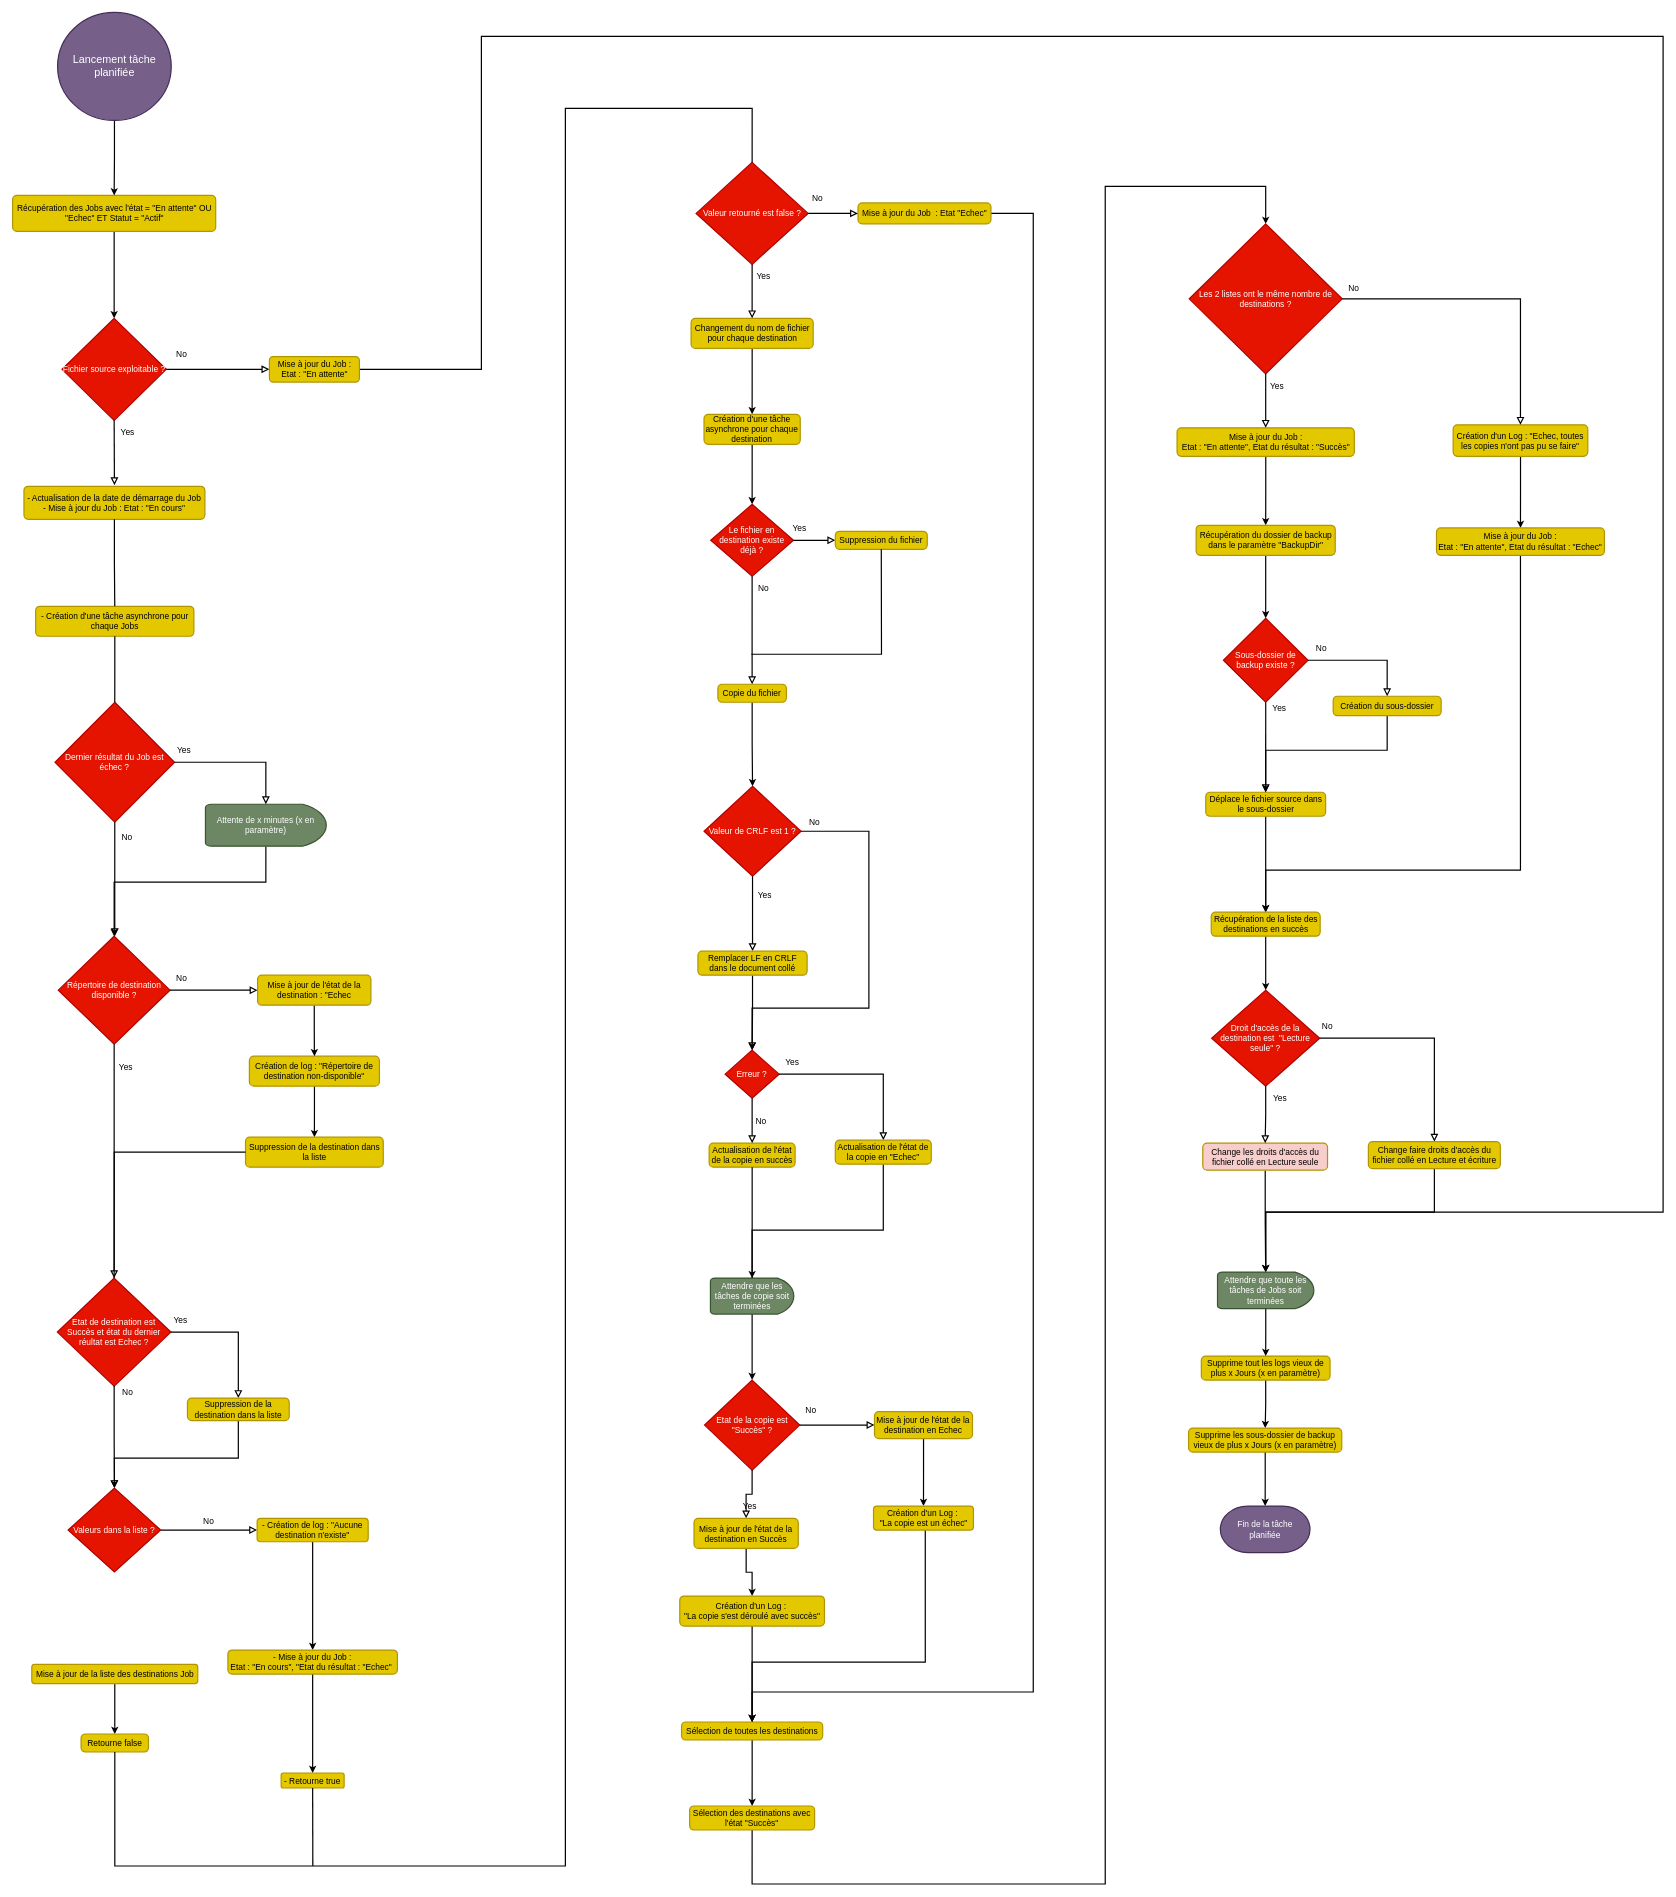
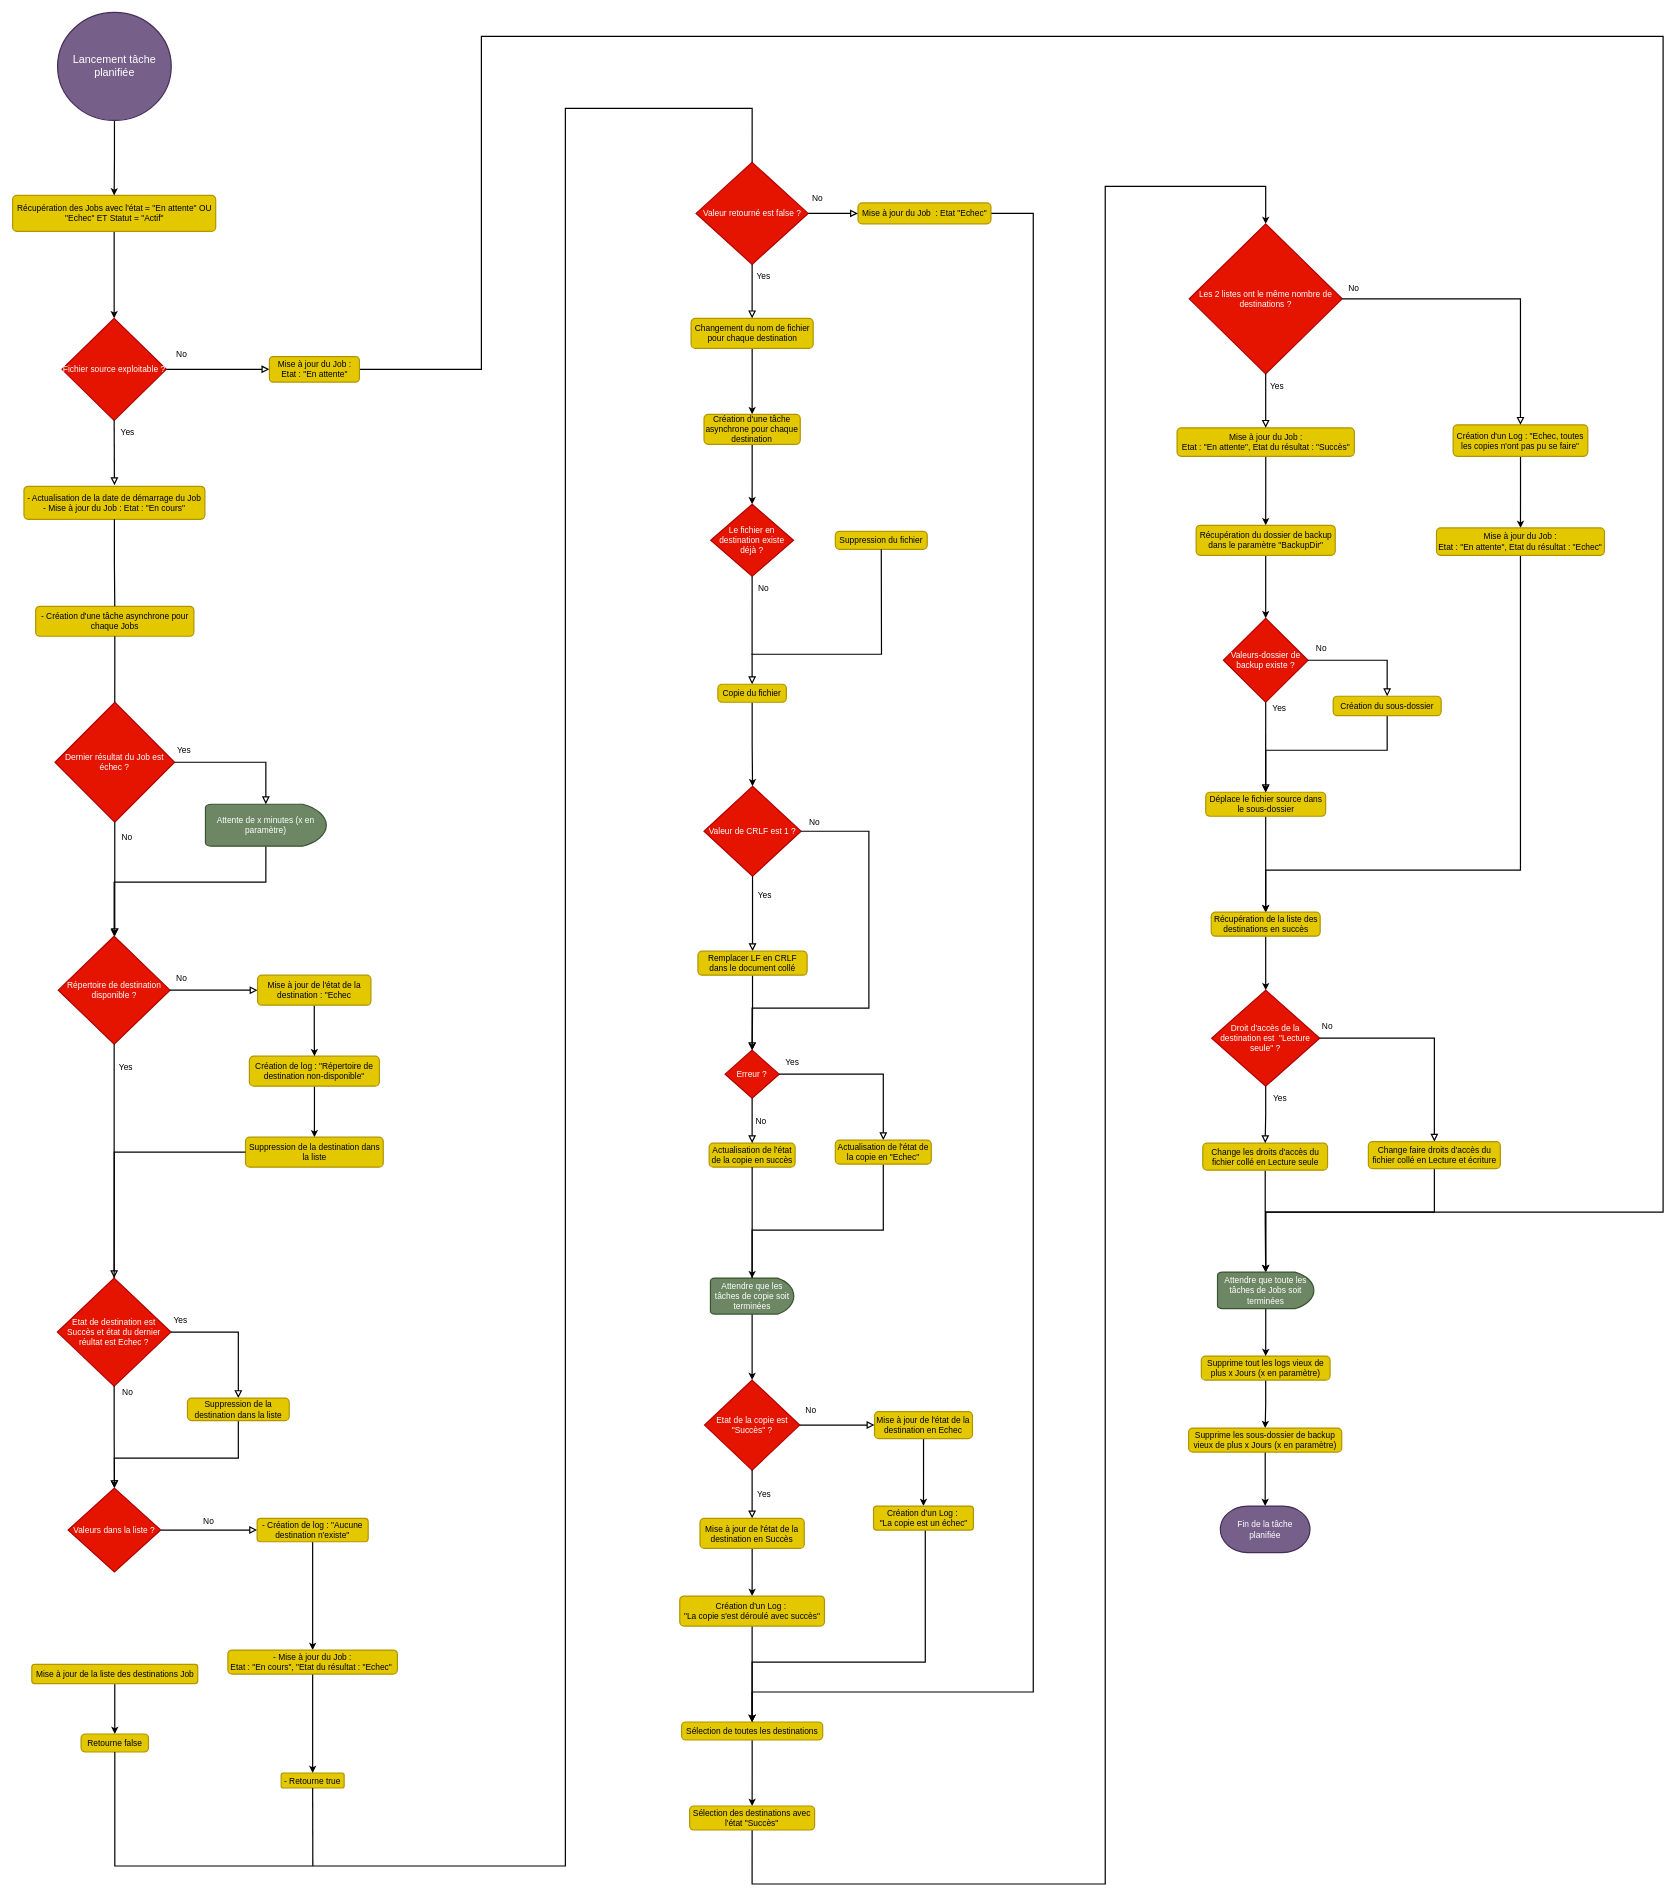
(811, 540) -> none
(1266, 660) -> (1266, 660)
(1265, 1157) -> (1265, 1157)
(746, 1534) -> (752, 1534)
